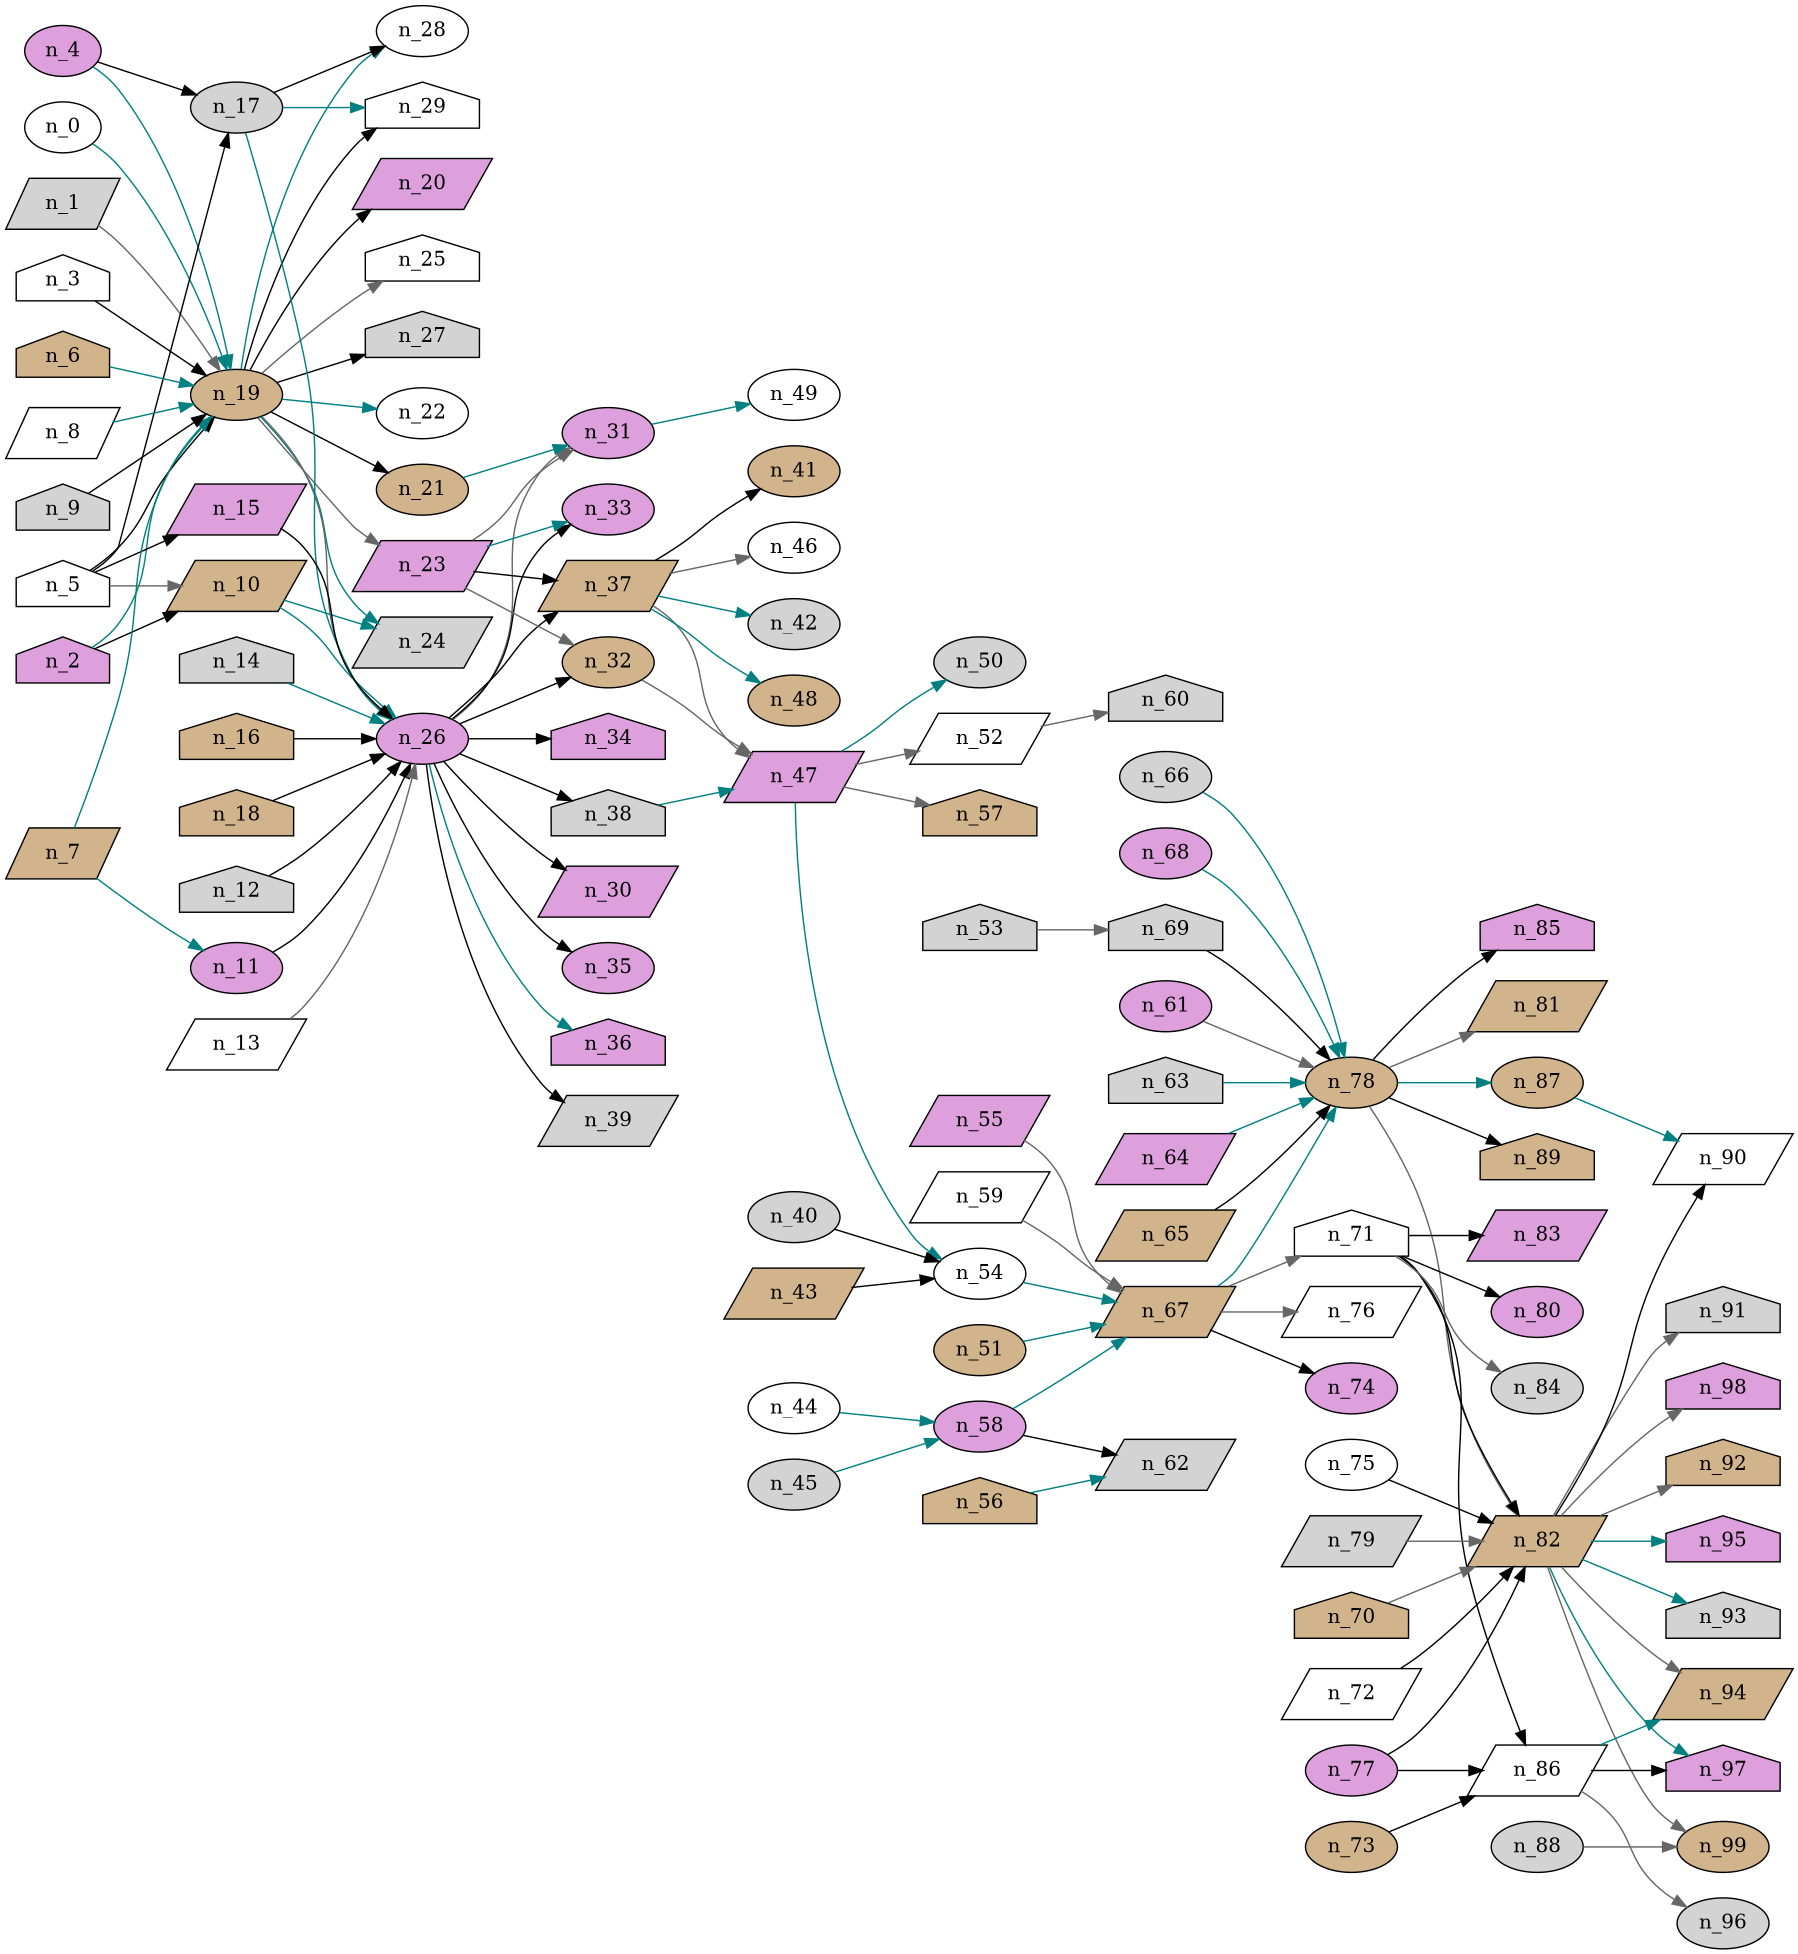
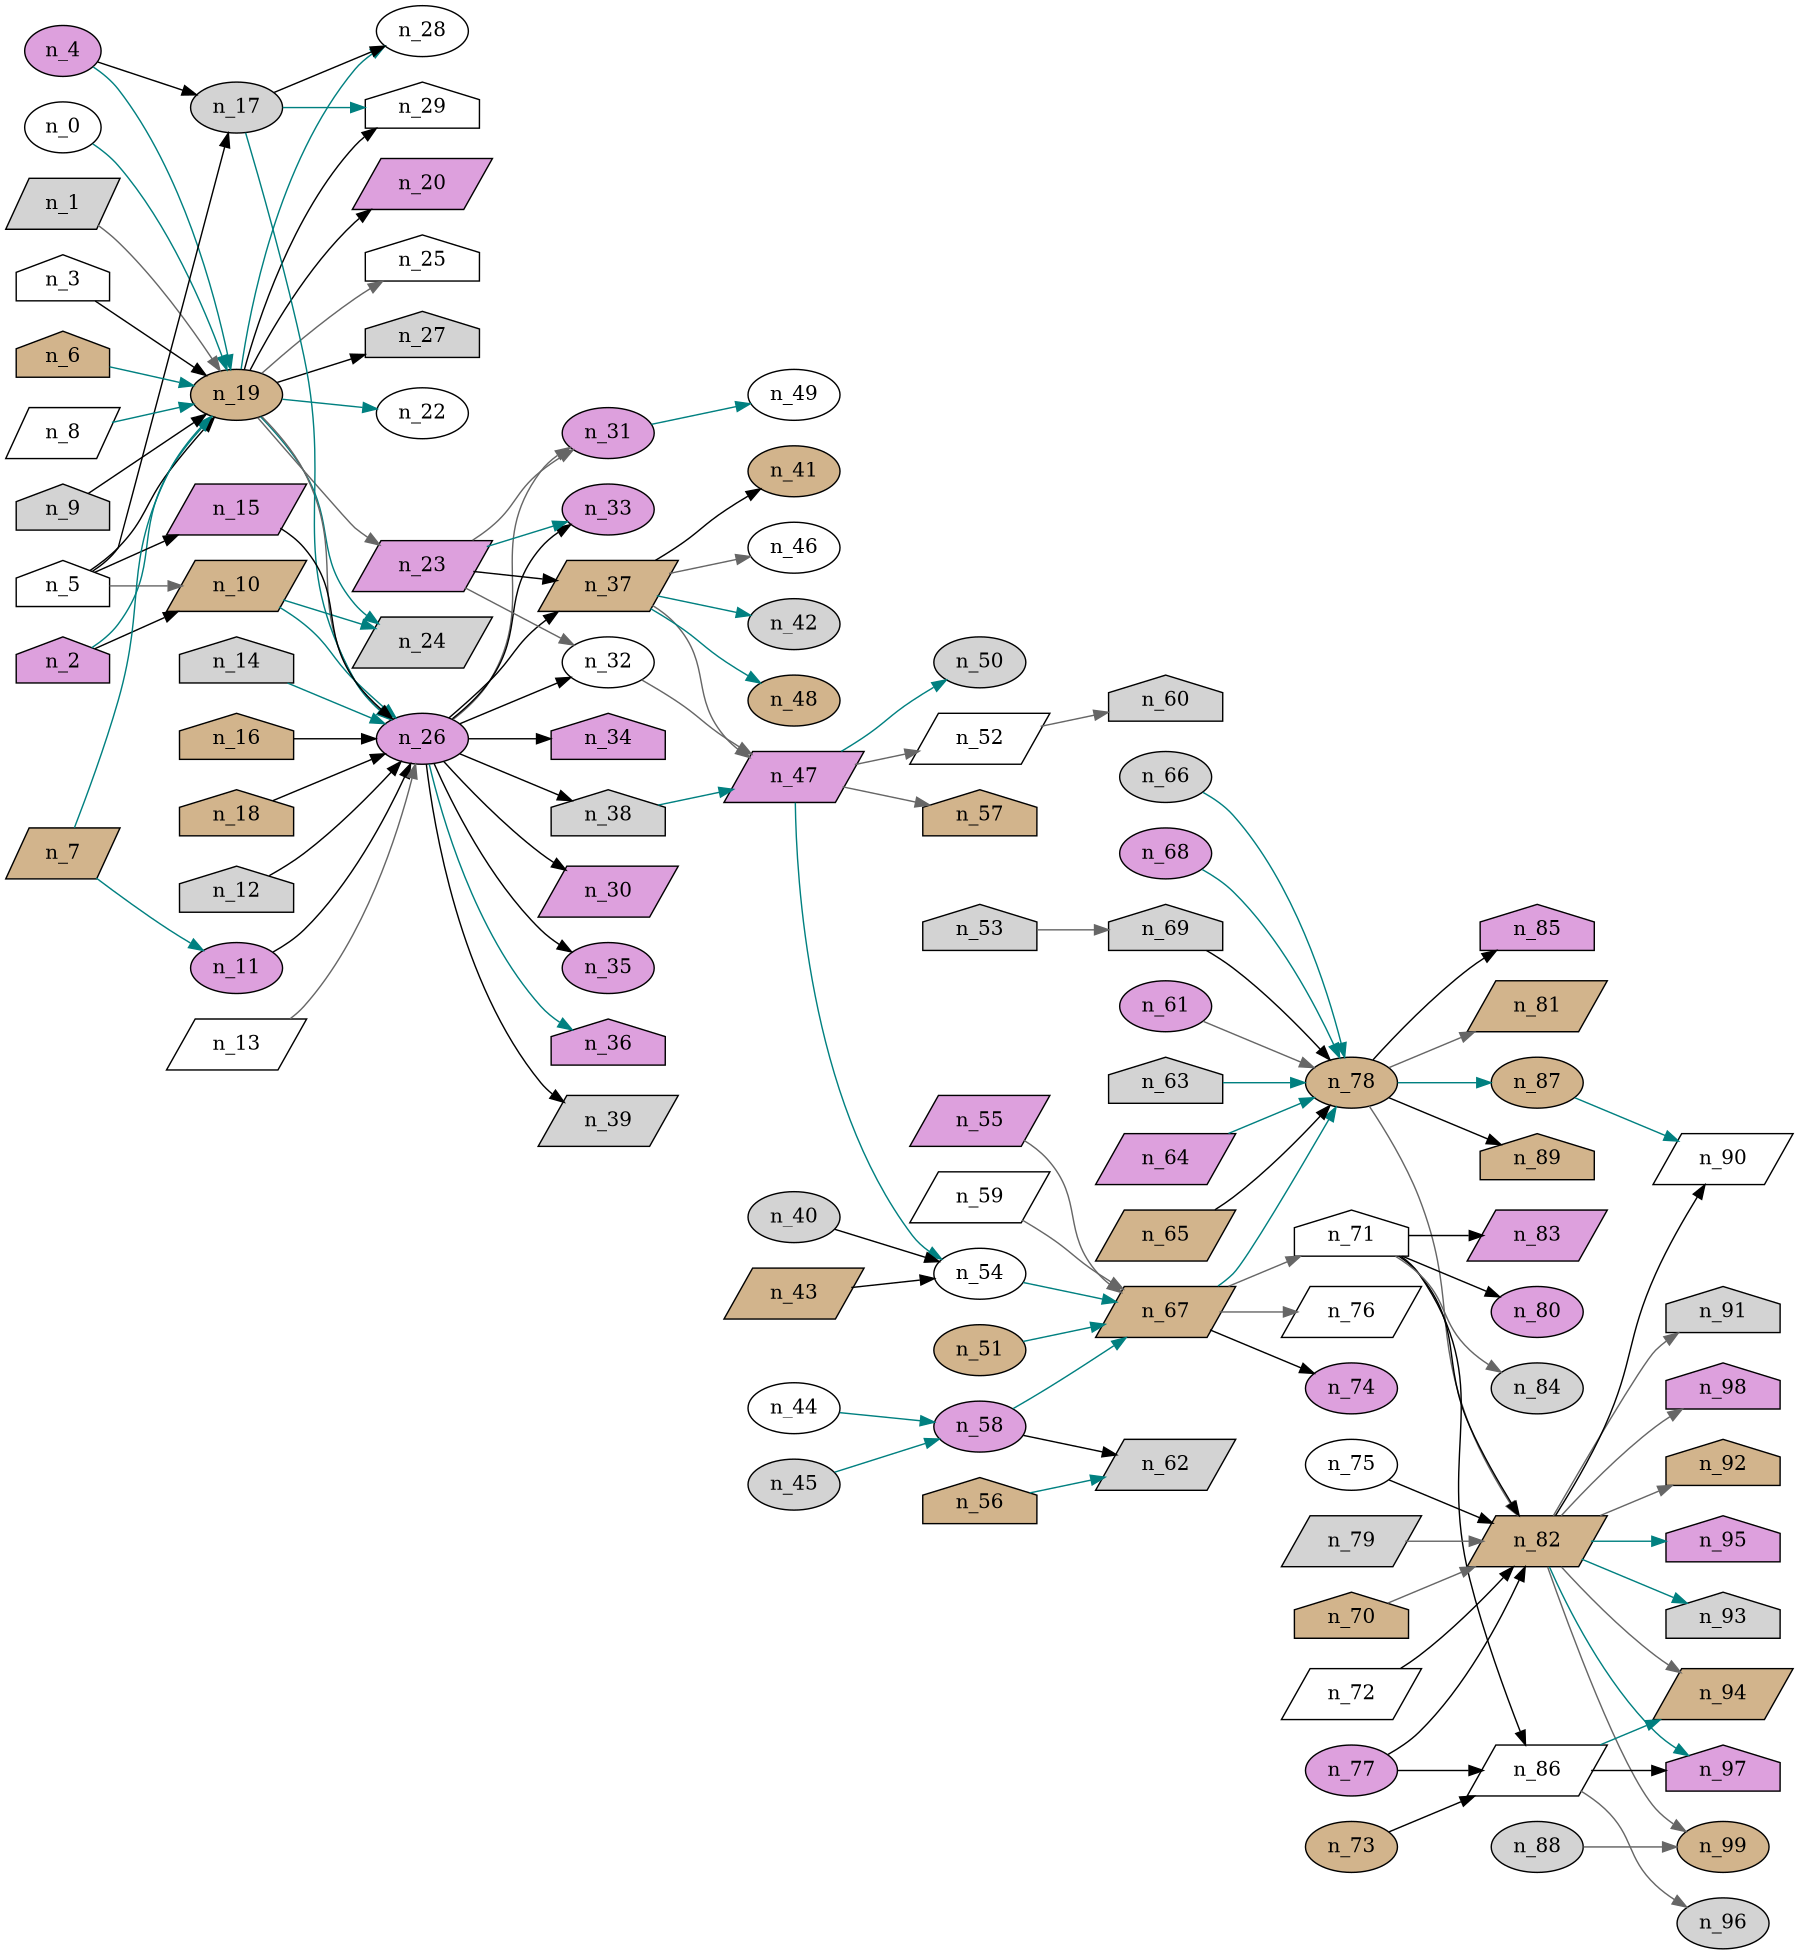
(422, 490) -> none
(608, 662) -> (608, 662)
